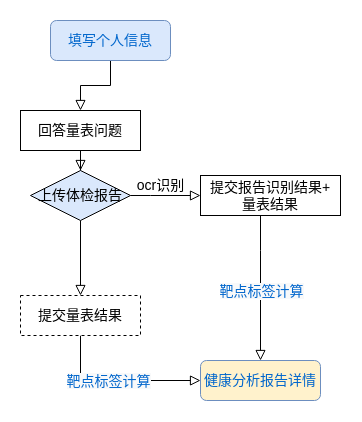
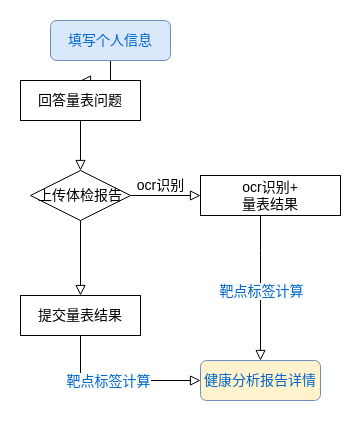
(81, 131) -> (81, 101)
(81, 196) -> (81, 196)
(271, 196) -> (271, 196)
(81, 316) -> (81, 316)
